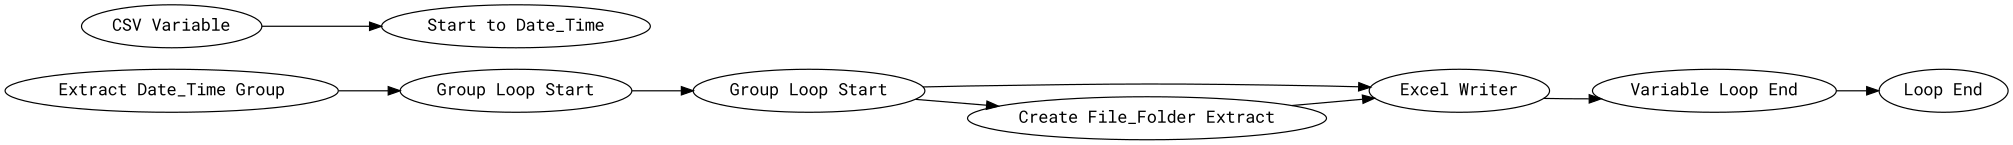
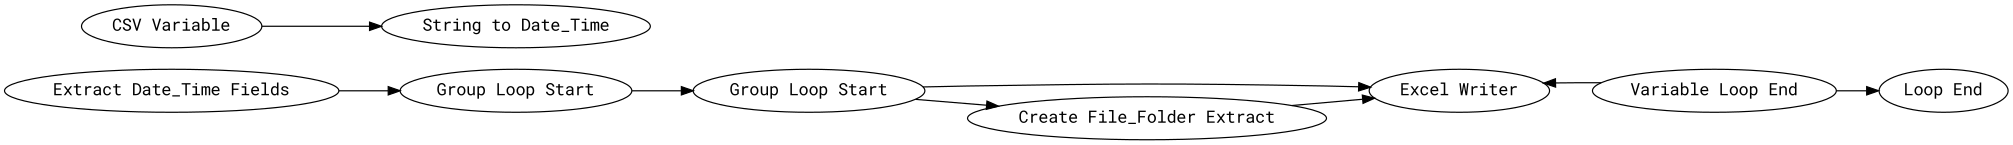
(516, 26) -> (516, 26)
(172, 91) -> (172, 91)
(1566, 99) -> (1579, 83)
